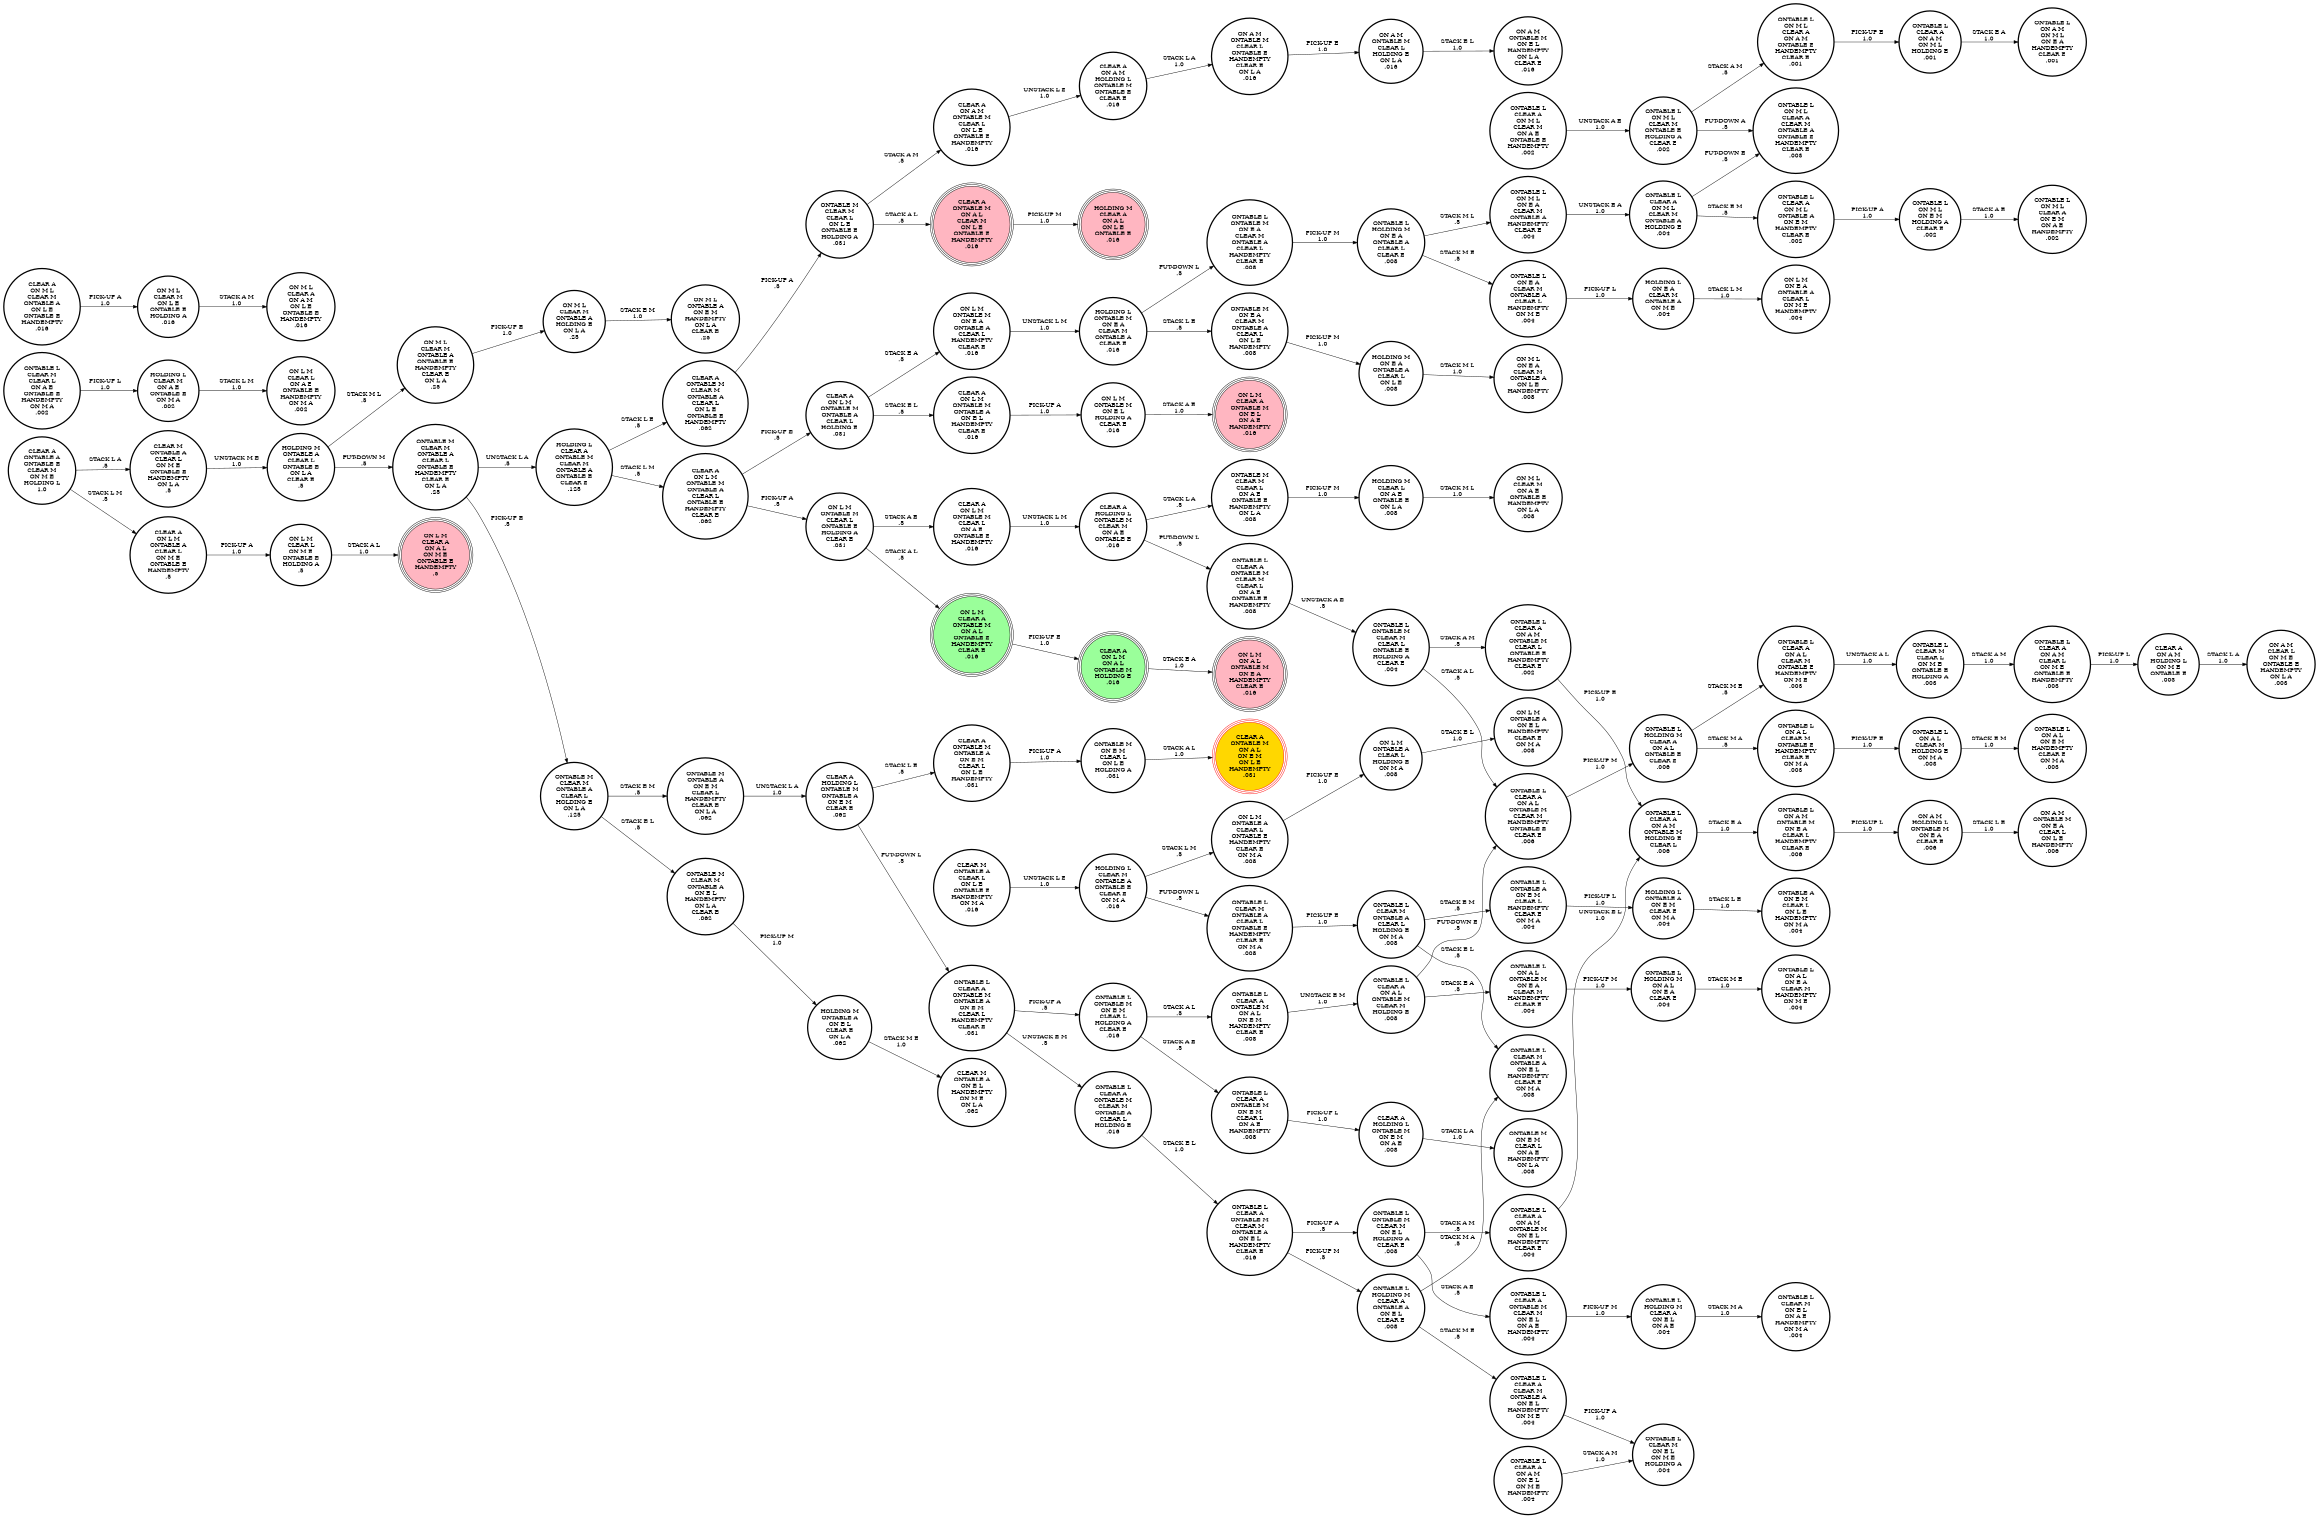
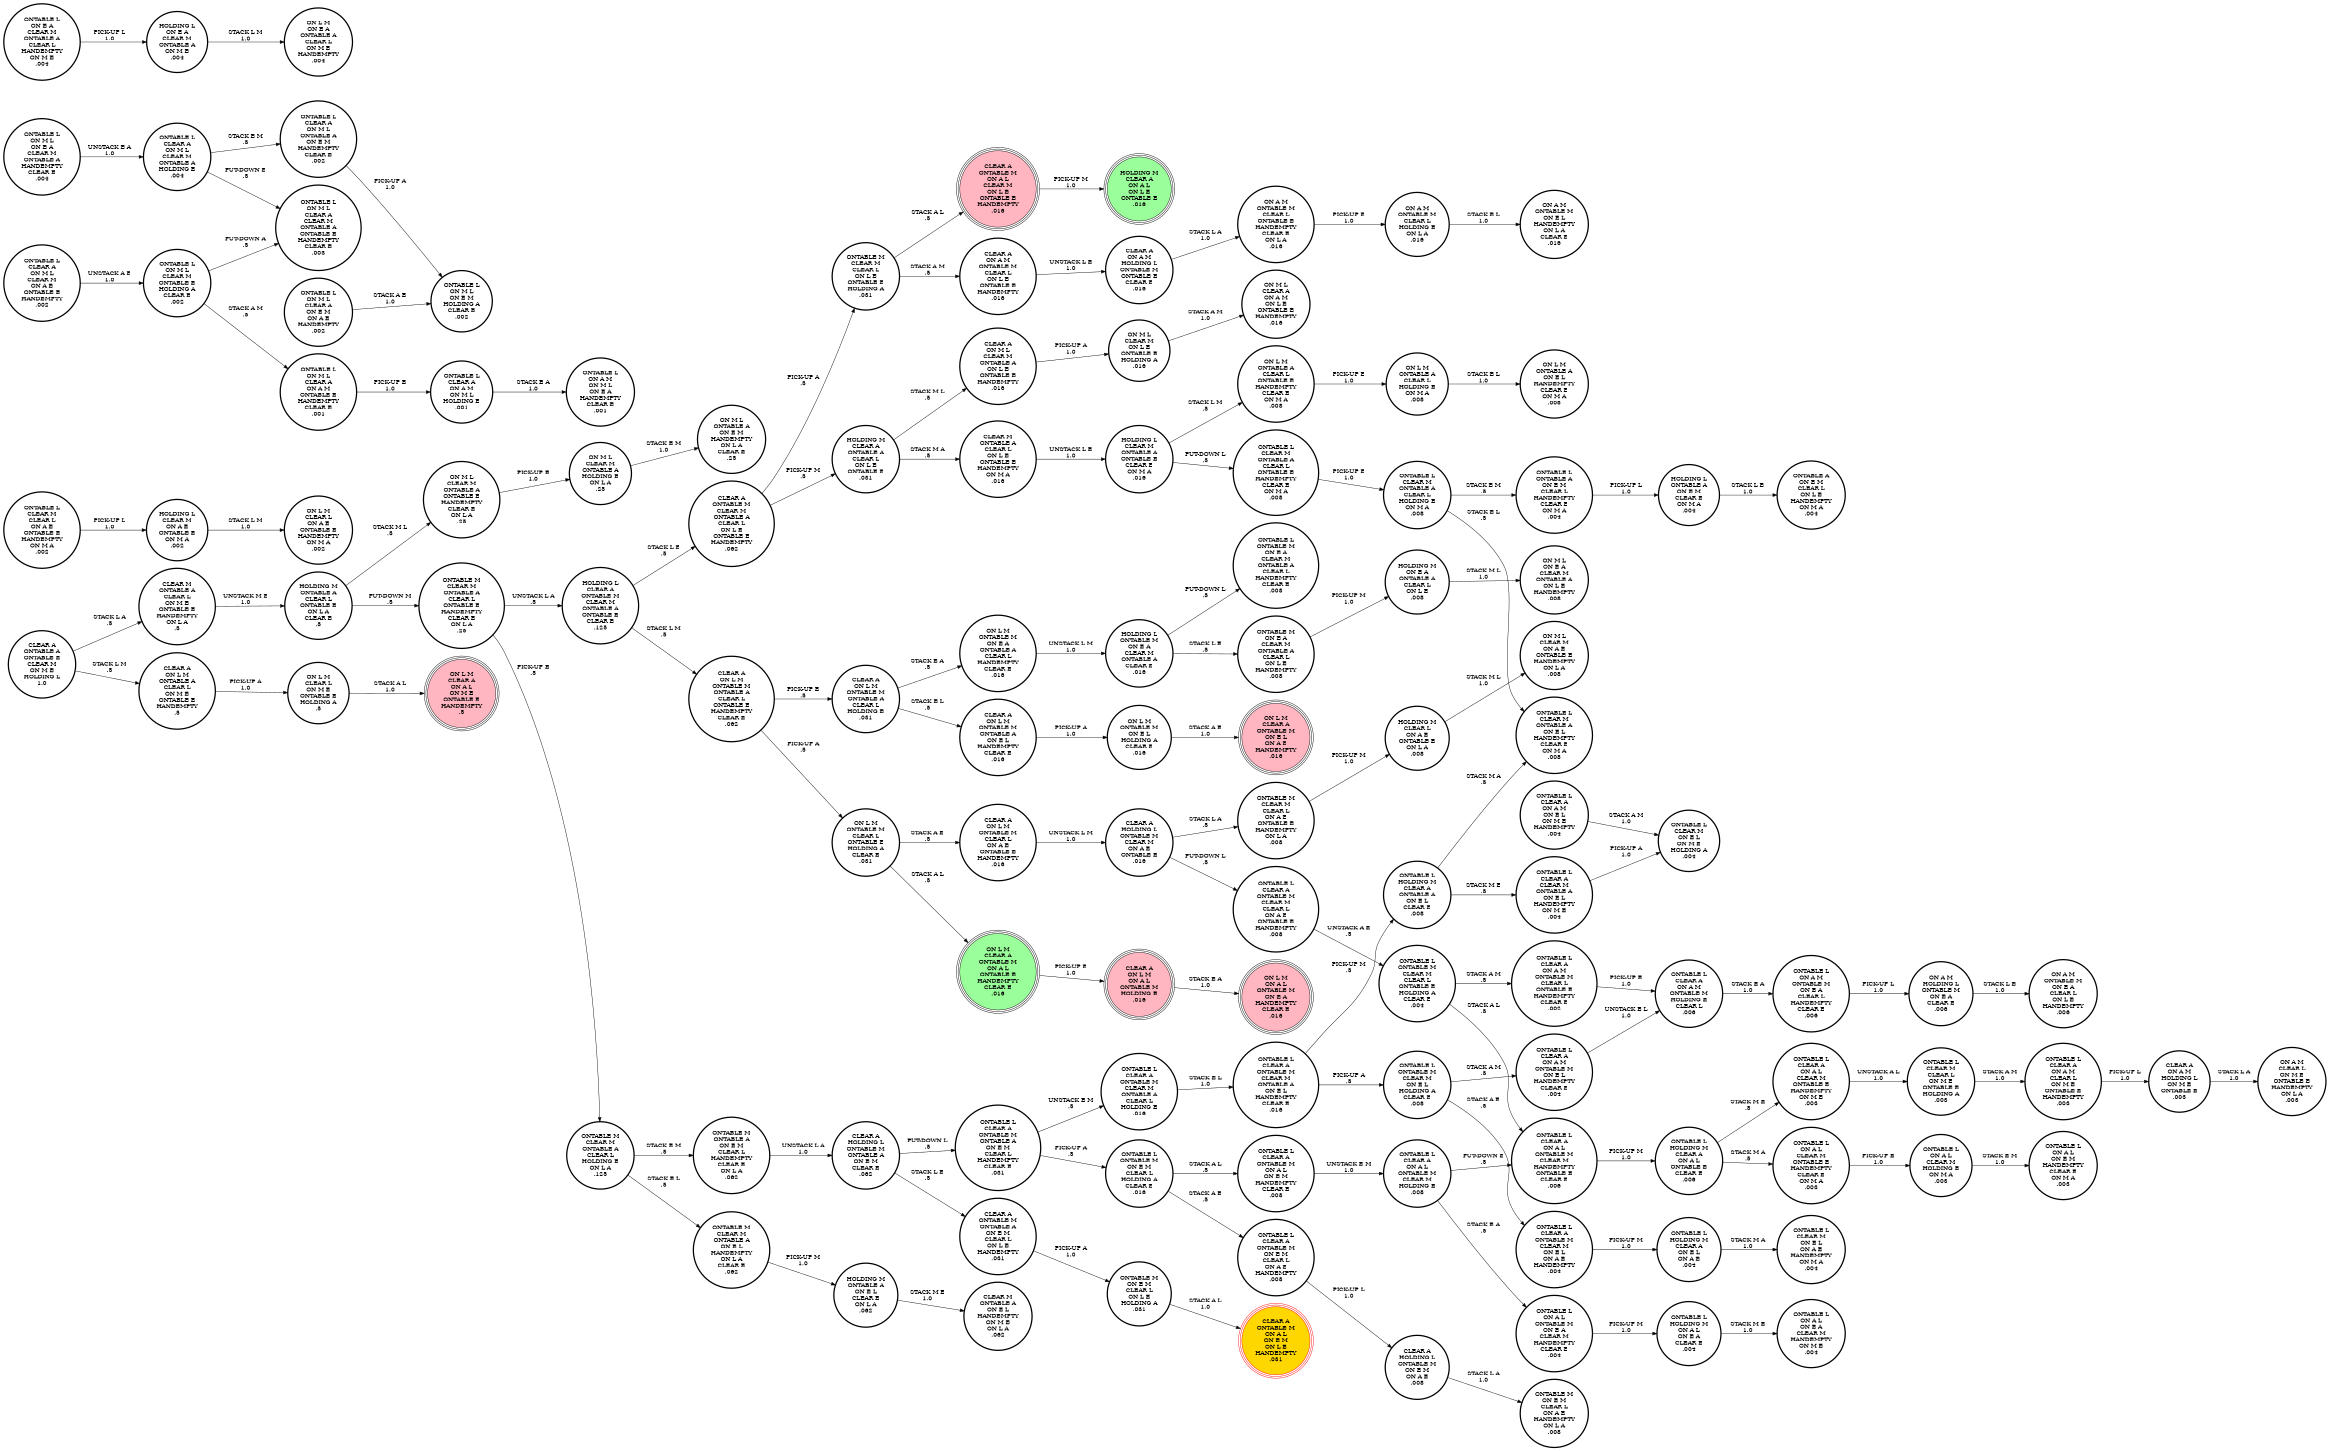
(1987, 219) -> (390, 307)
(1113, 224) -> (1139, 189)
(1391, 243) -> none
none -> (866, 459)
(1113, 667) -> (1139, 984)
